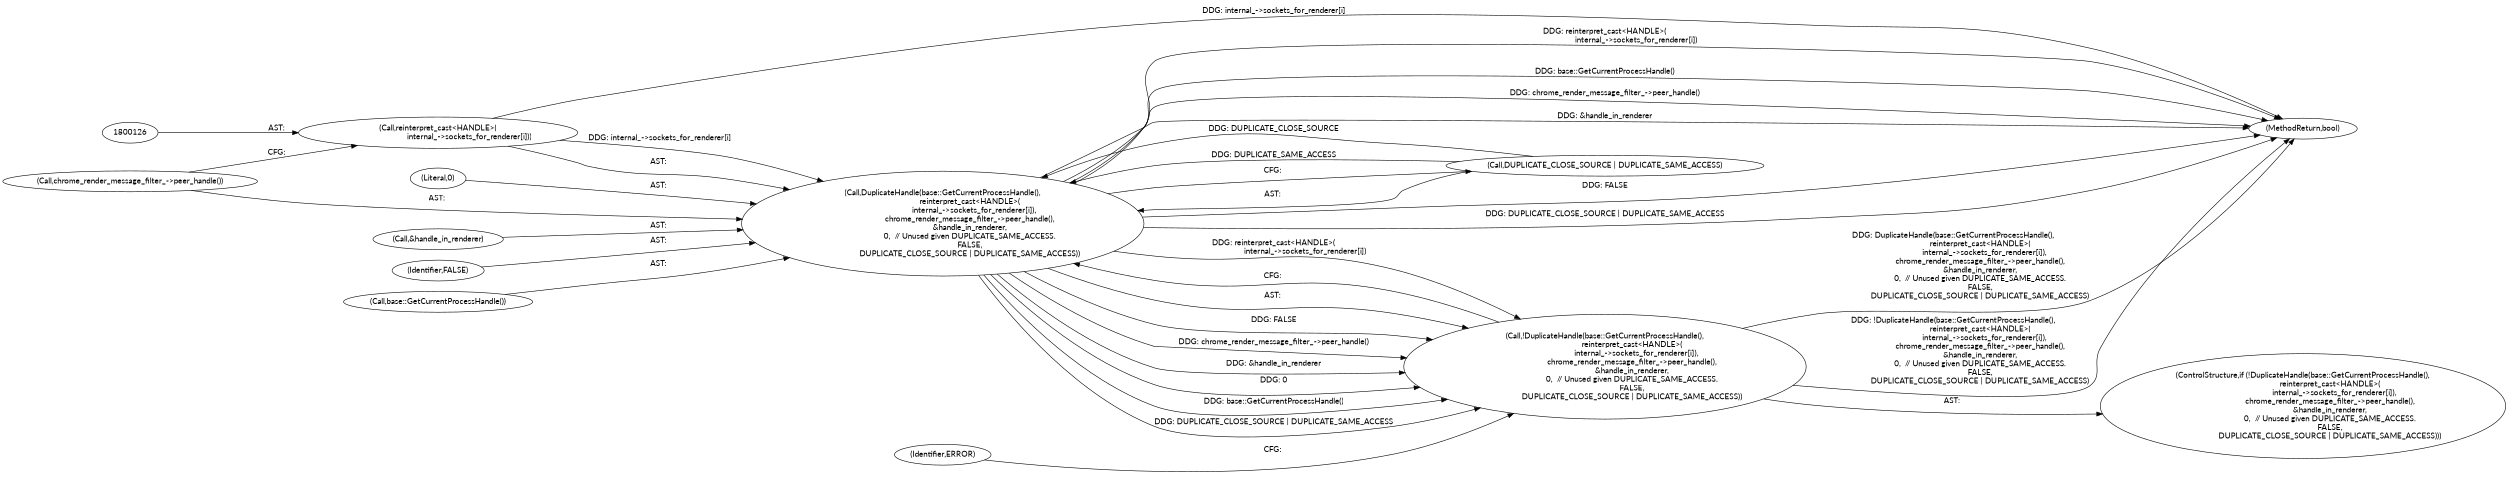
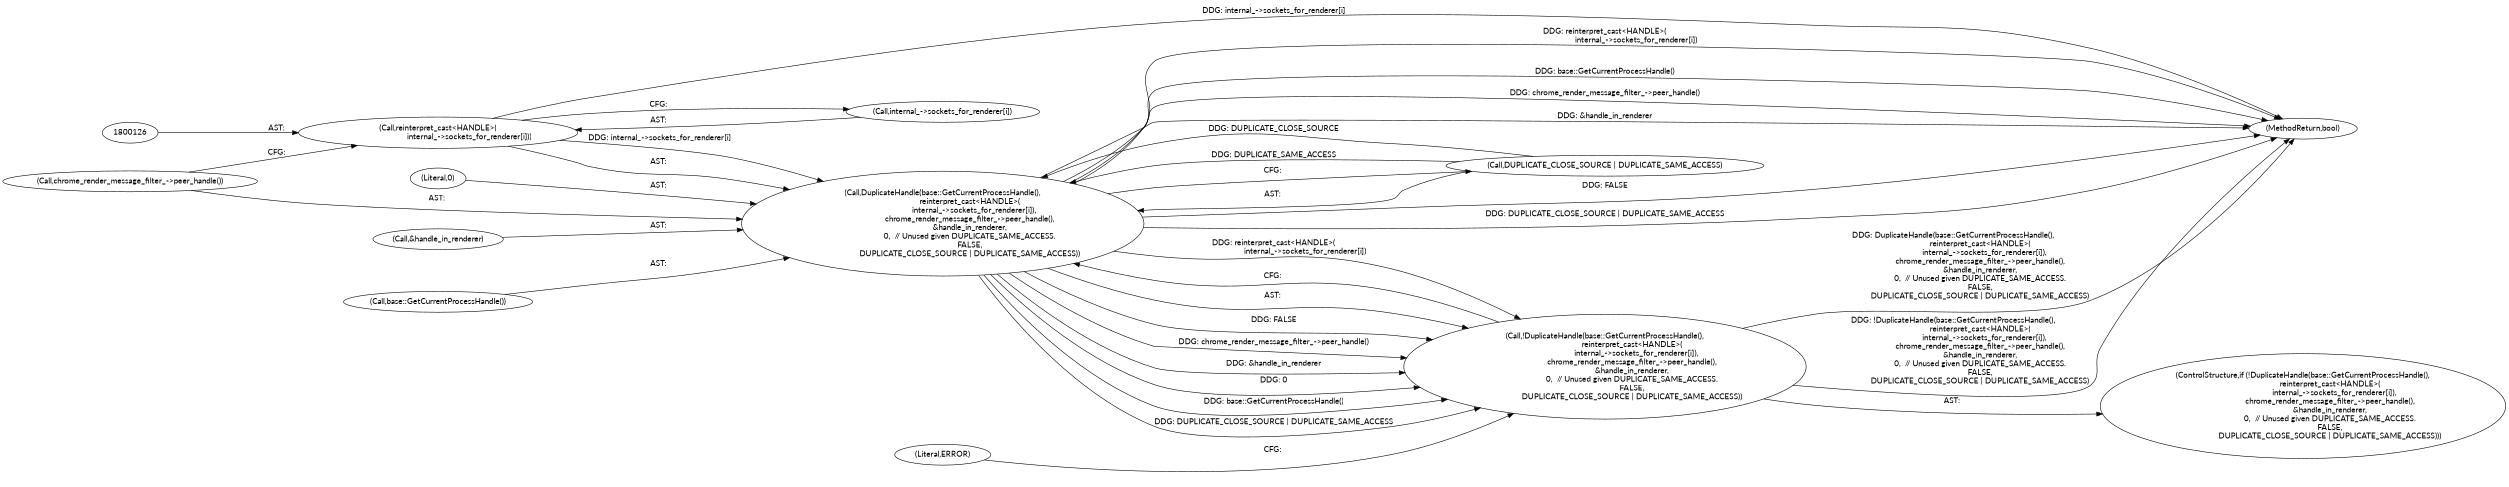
none -> (943, 112)
(438, 271) -> none
(943, 455) -> (943, 455)
